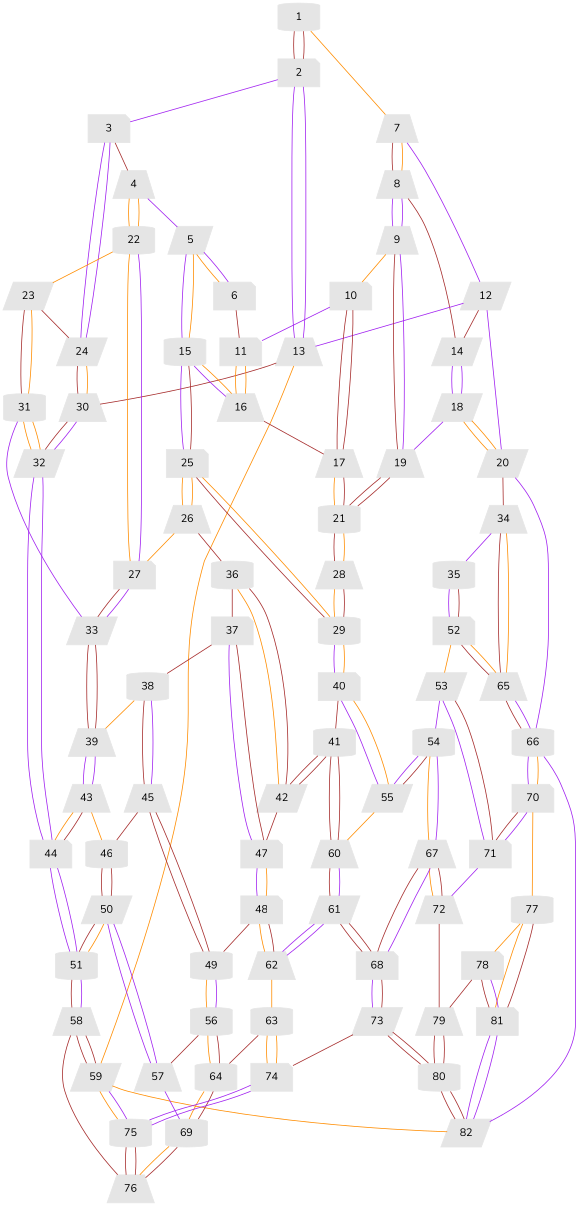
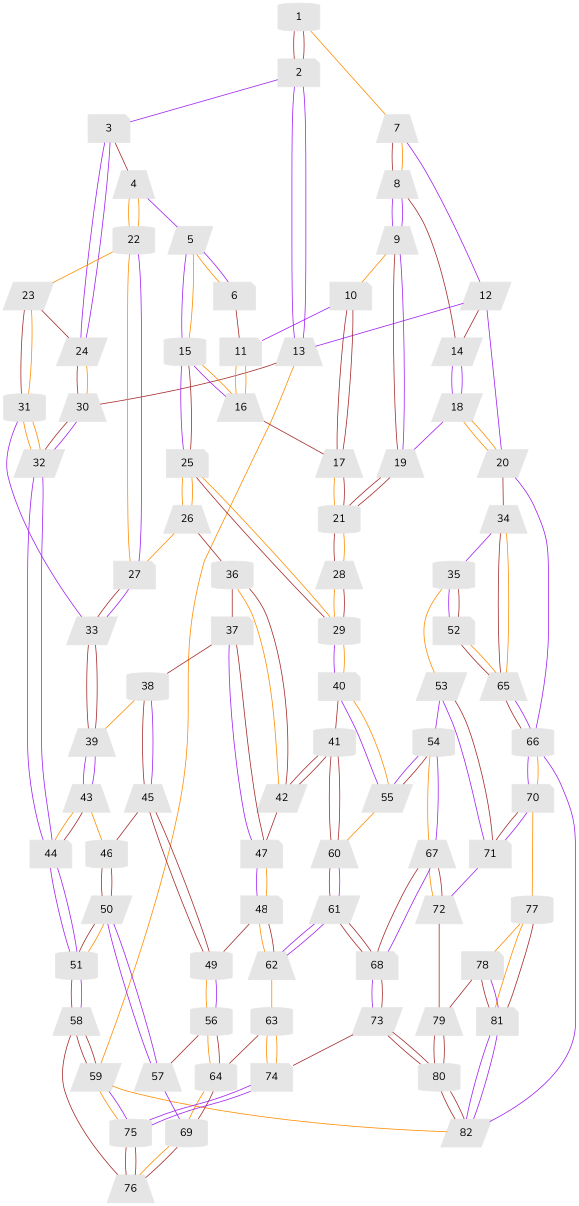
(448, 659) -> (424, 629)
